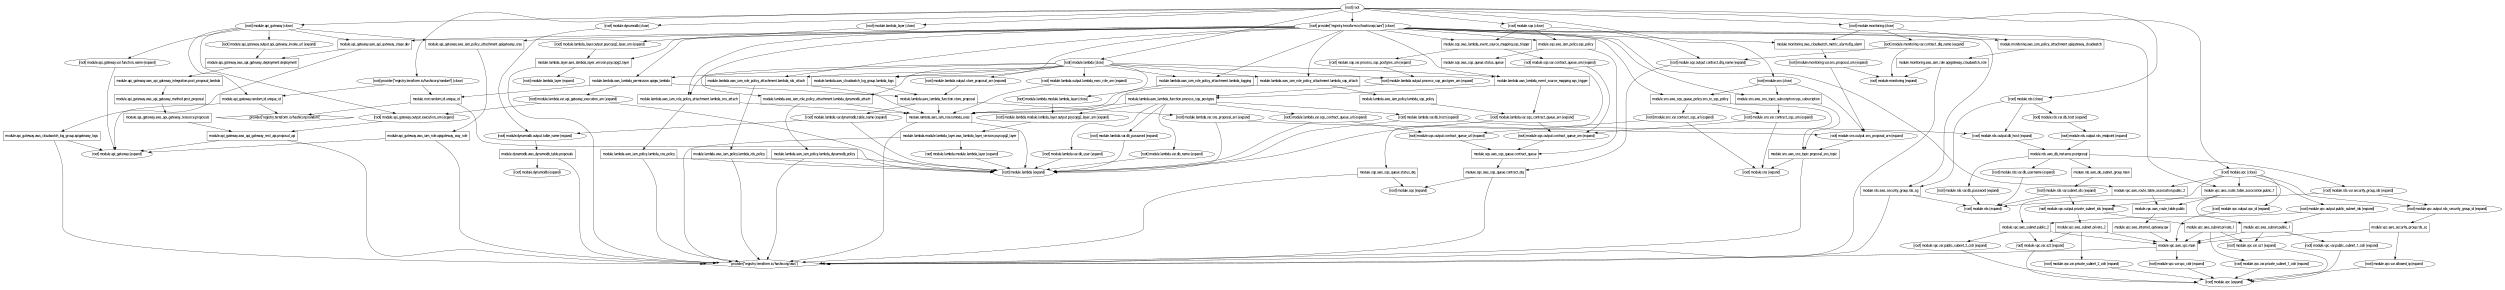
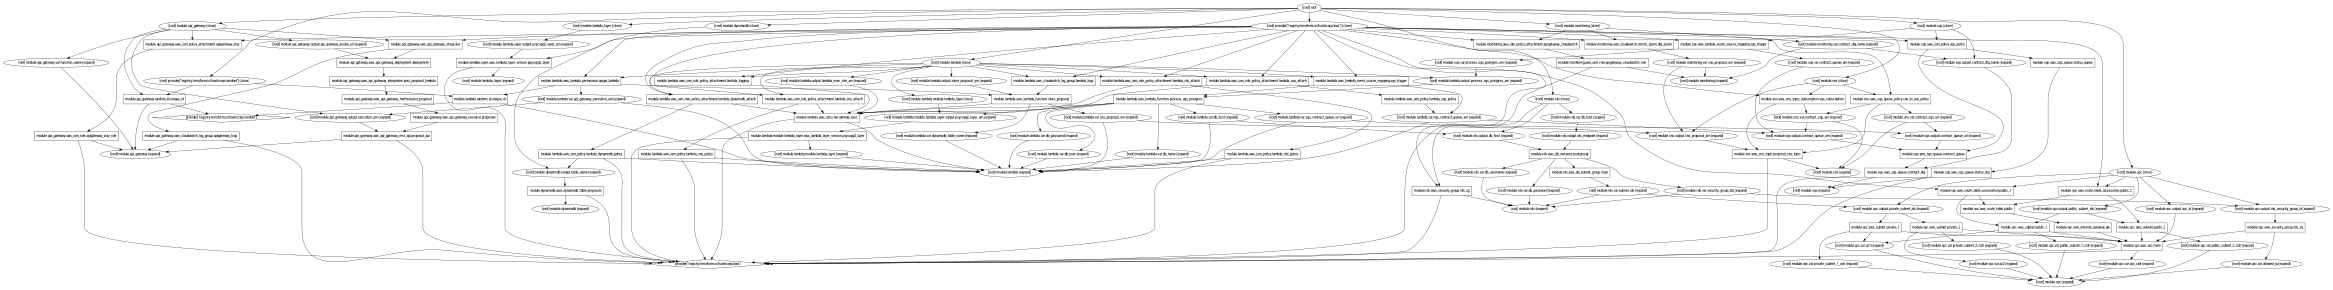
(436, 99) -> (480, 99)
(691, 127) -> (573, 163)
(2032, 236) -> none
